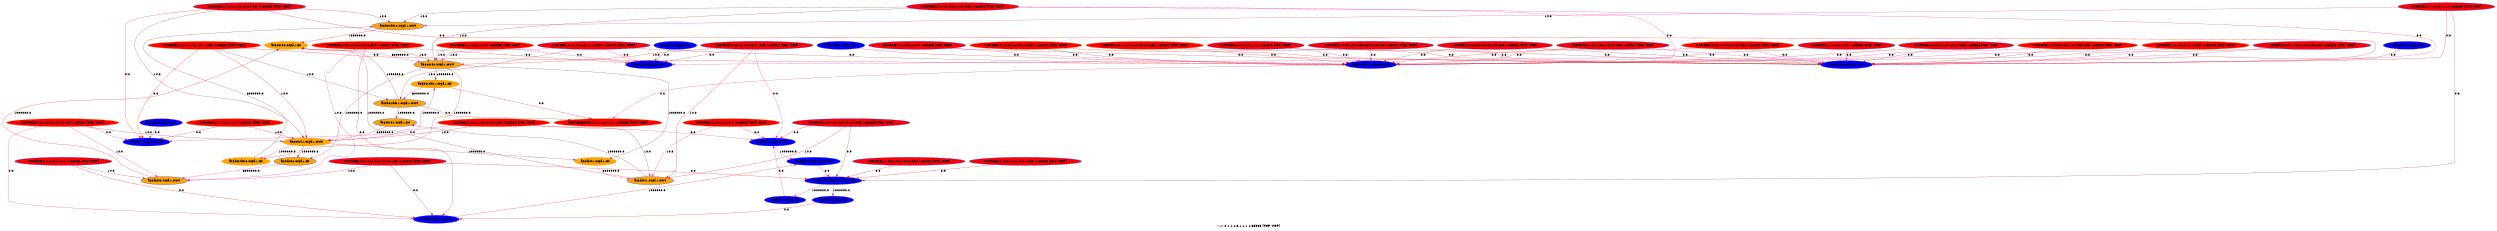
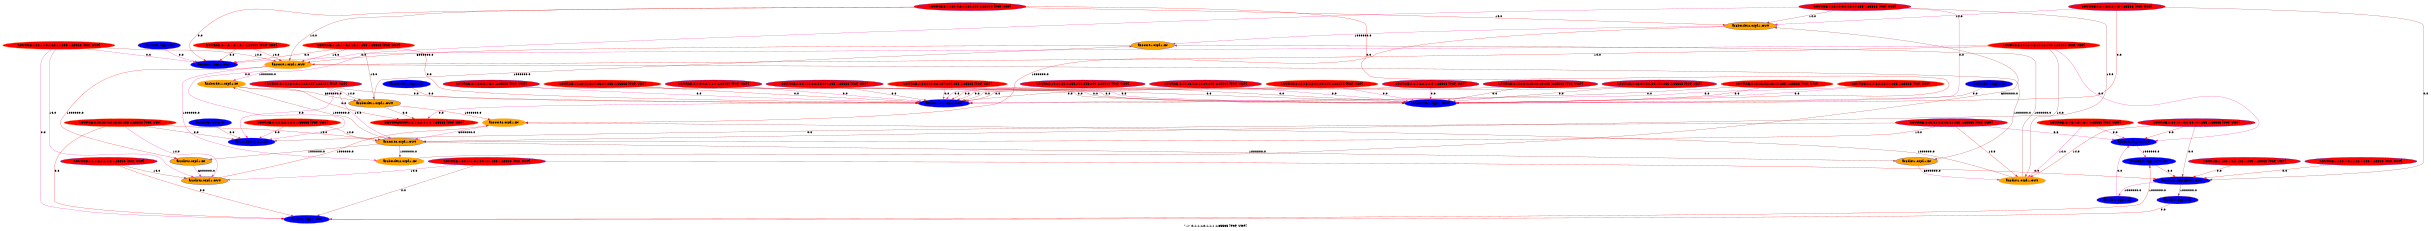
none -> (1450, 31)
(595, 161) -> (1917, 161)
(650, 181) -> (2022, 181)
